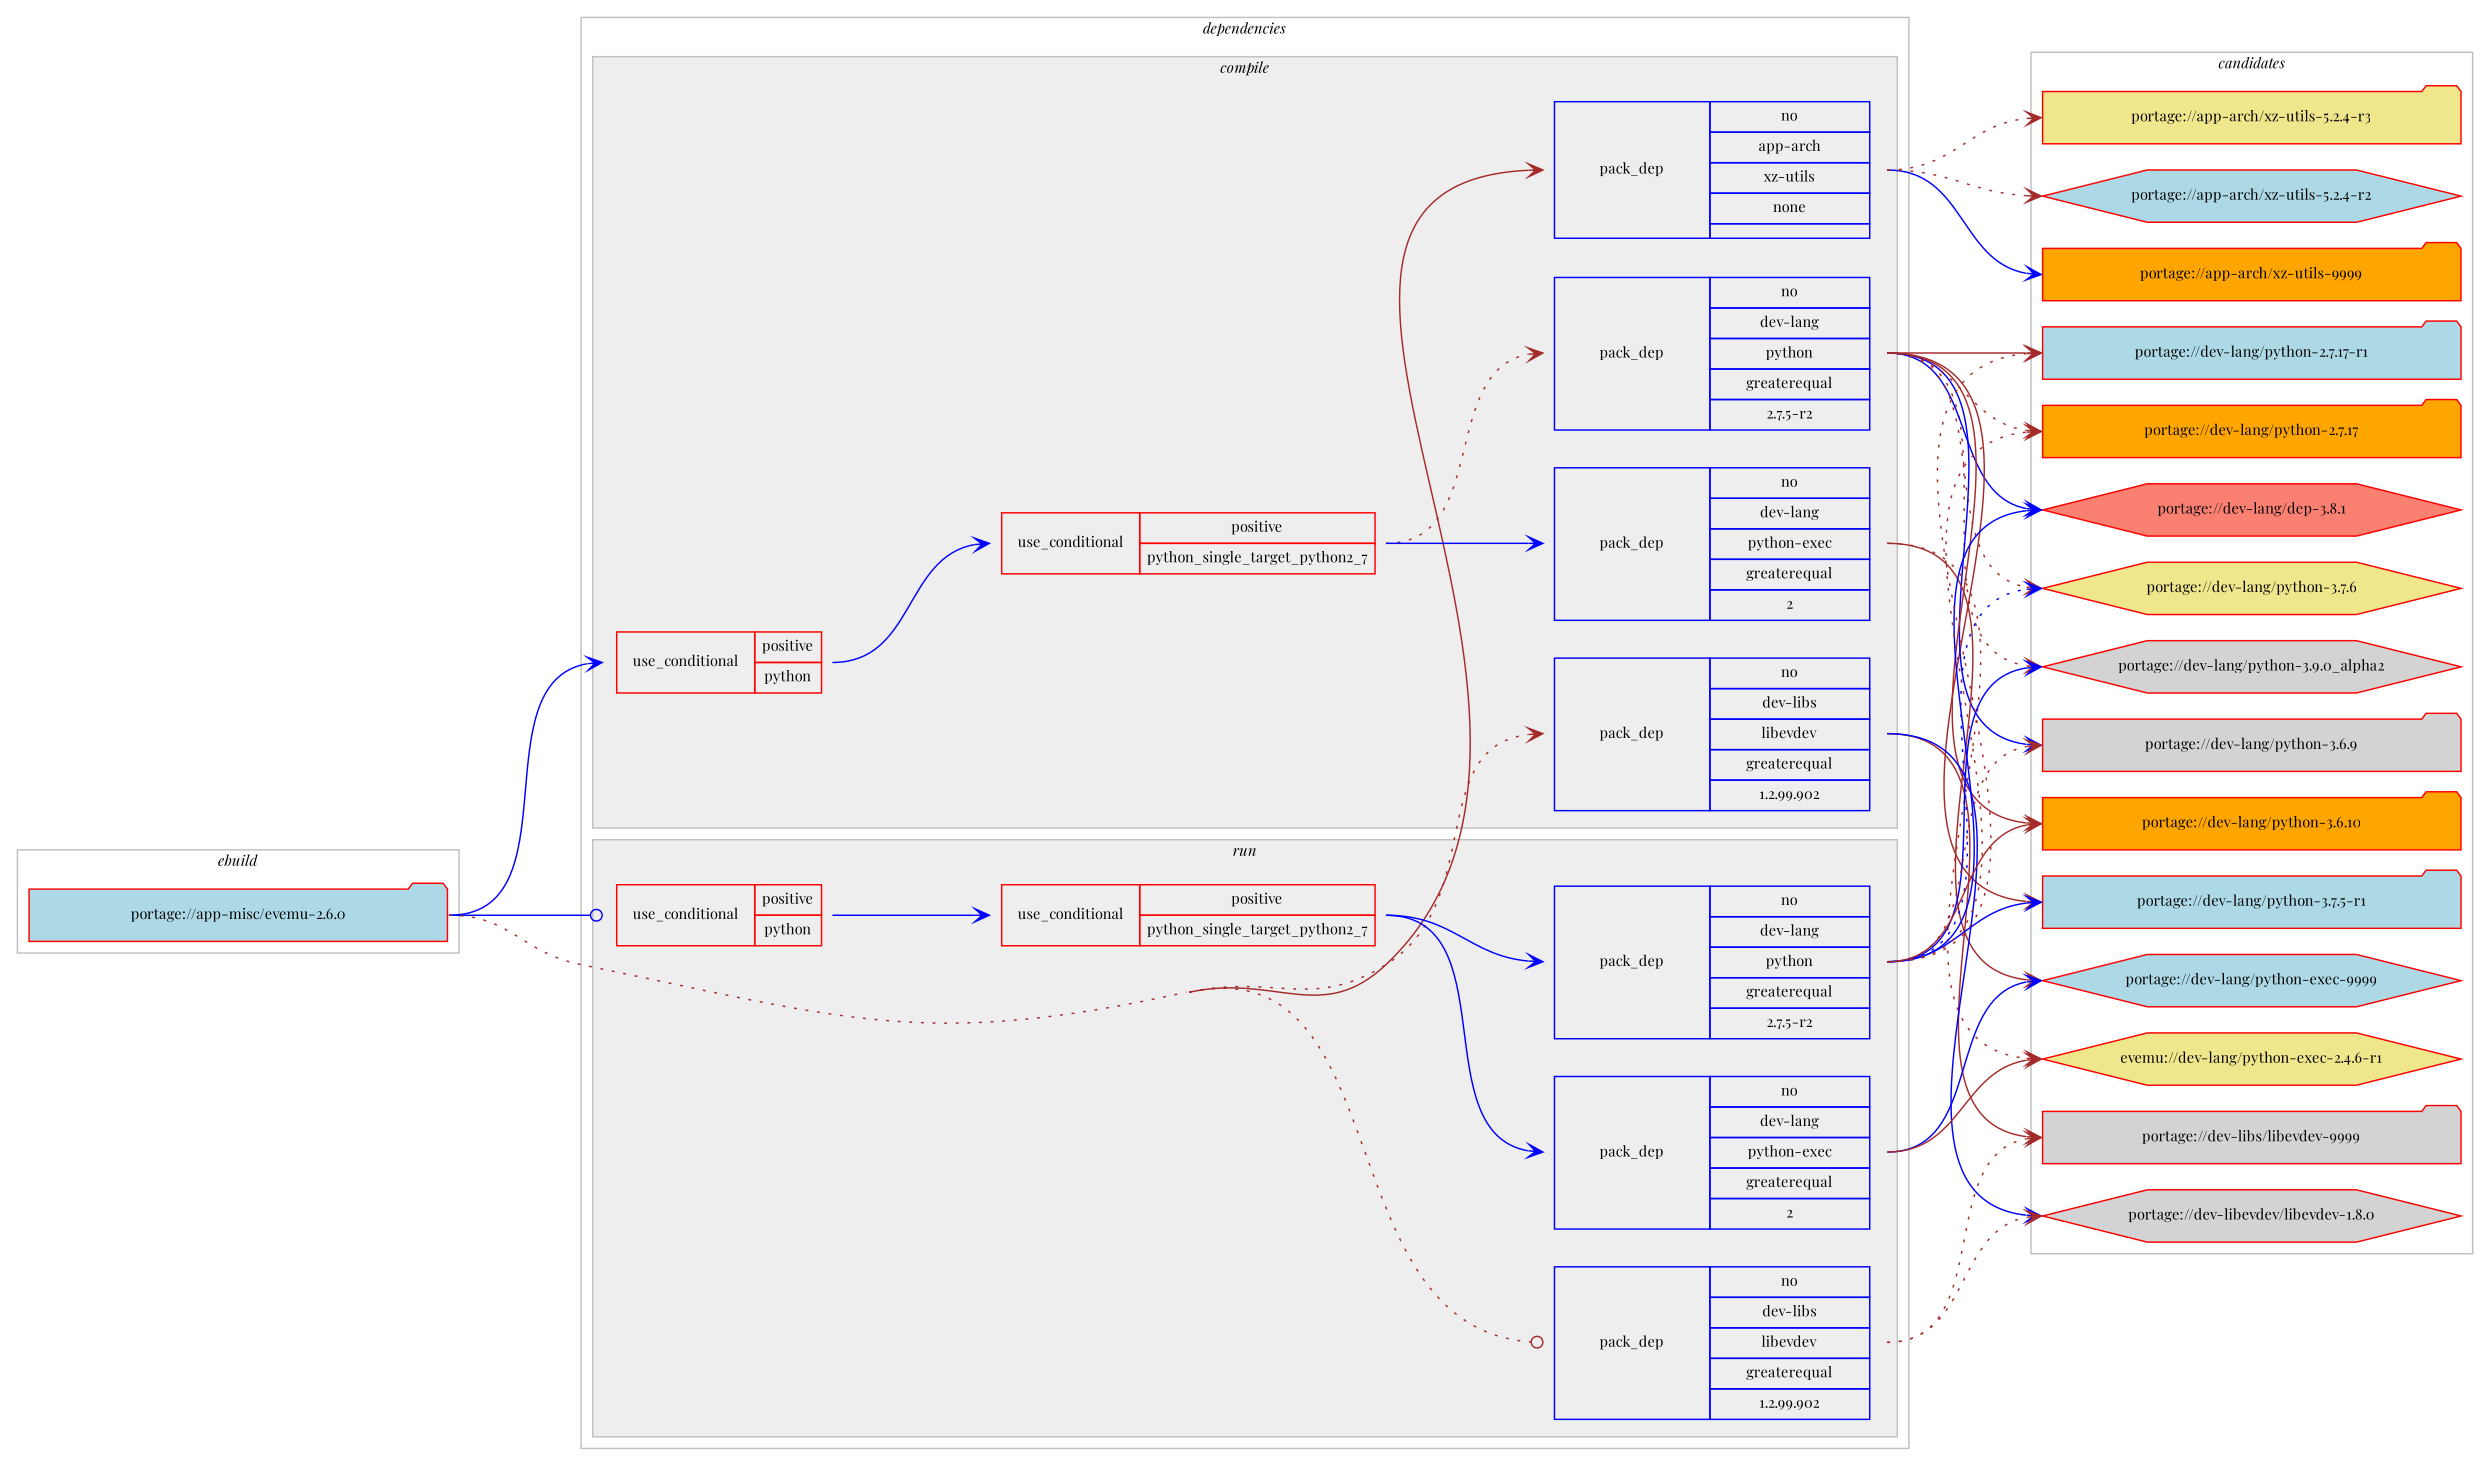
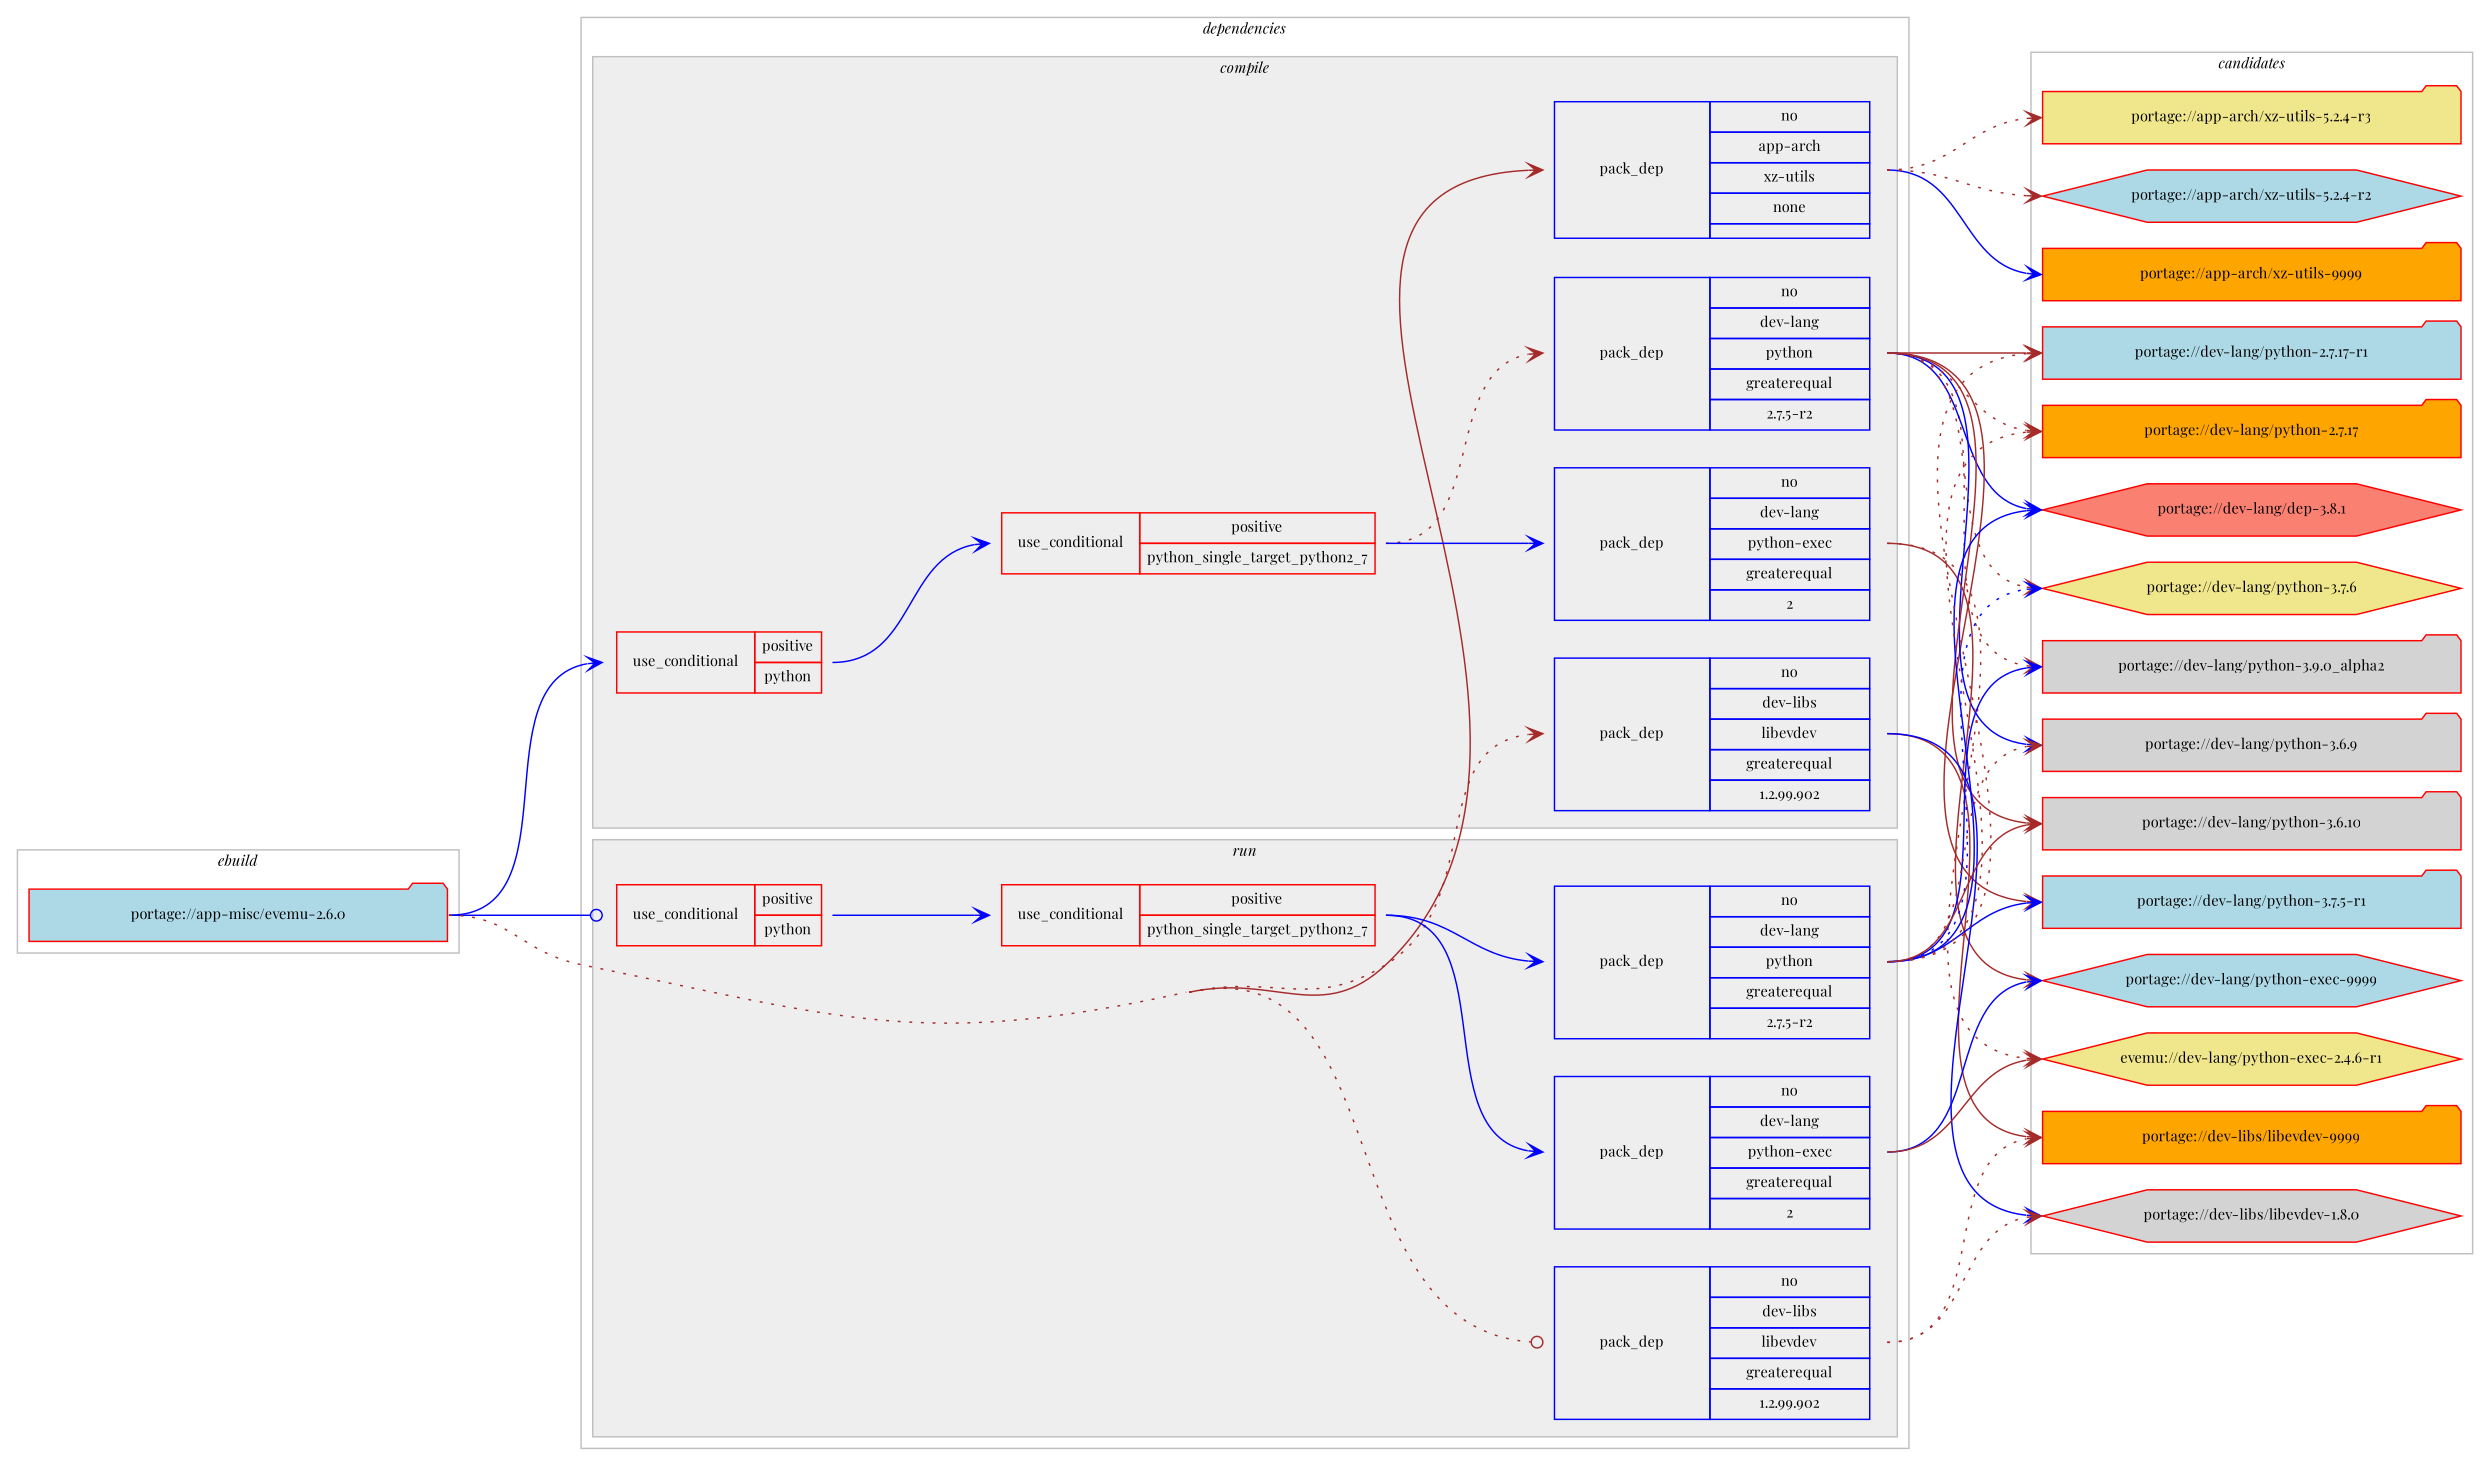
(2252, 667) -> (2252, 667)
(2252, 824) -> (2252, 824)
(2252, 1138) -> (2252, 1138)
(2252, 1216) -> (2252, 1216)
